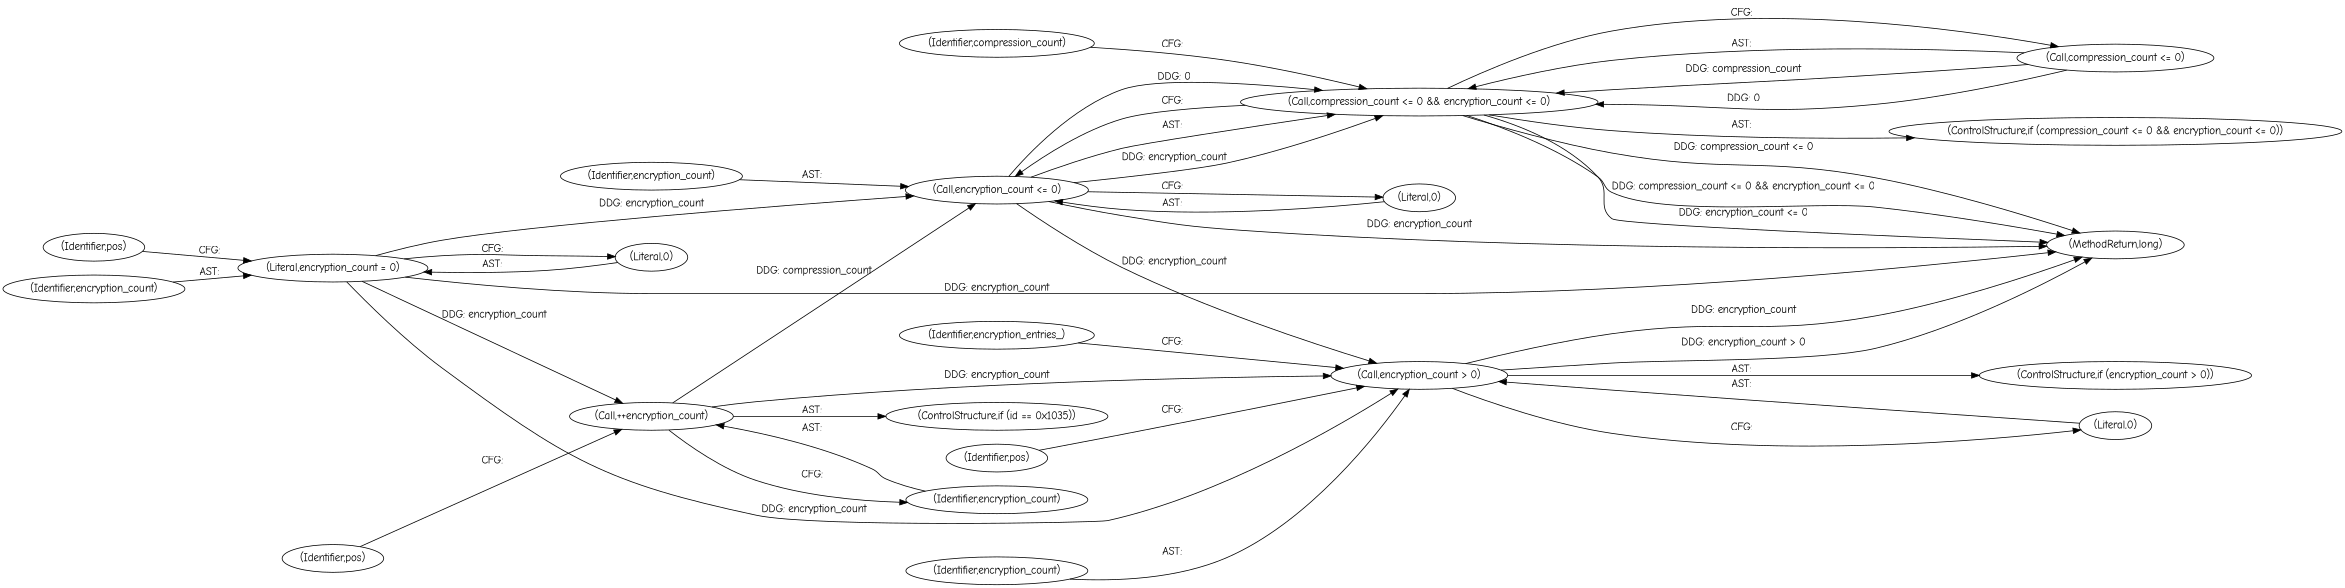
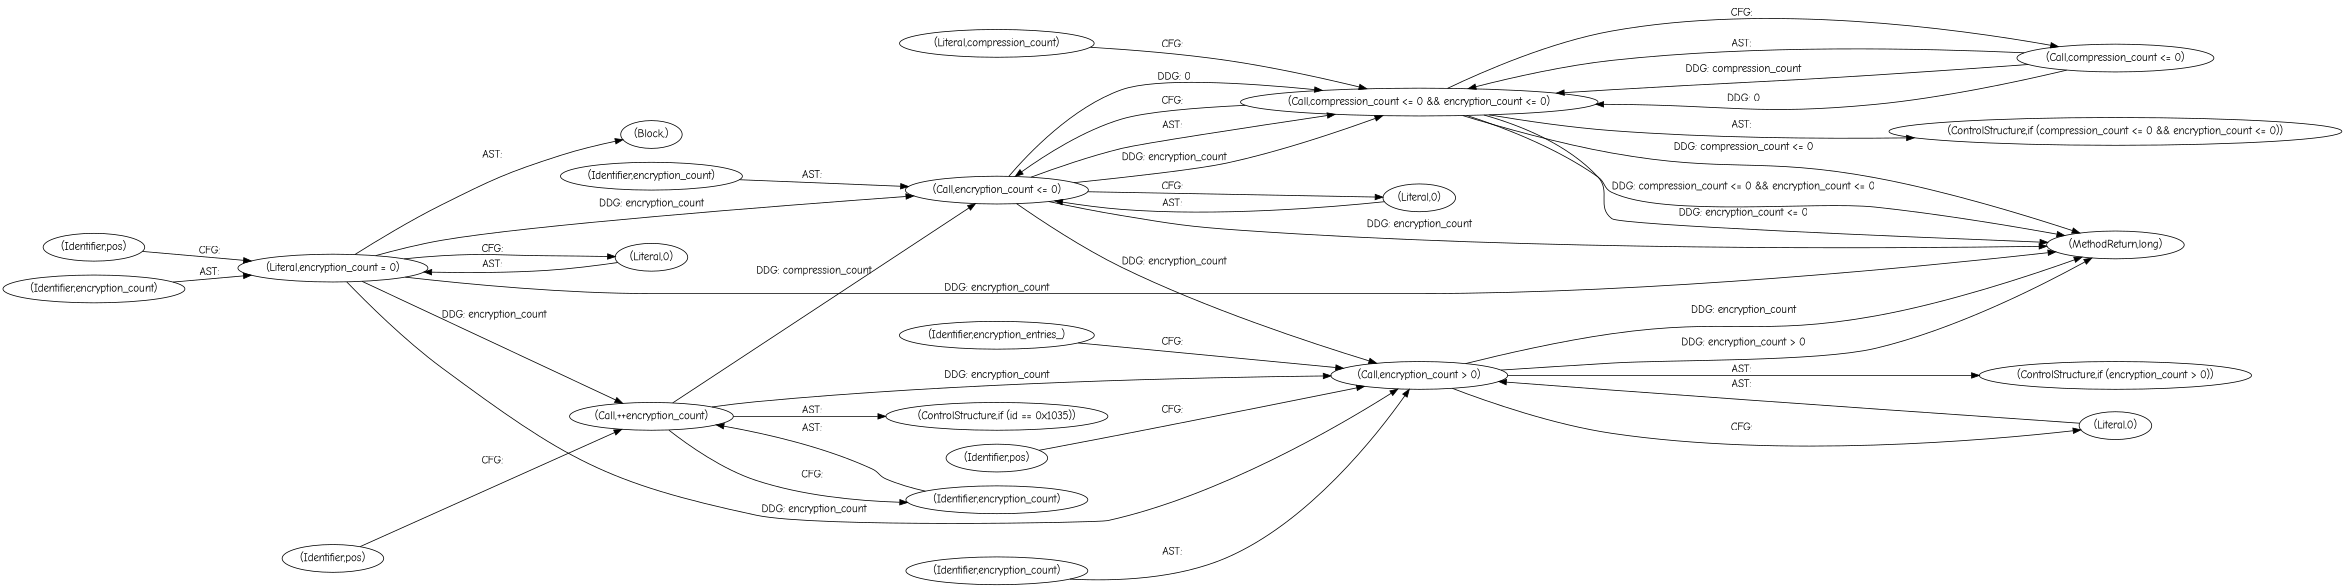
(997, 43) -> (997, 43)
none -> (651, 134)
